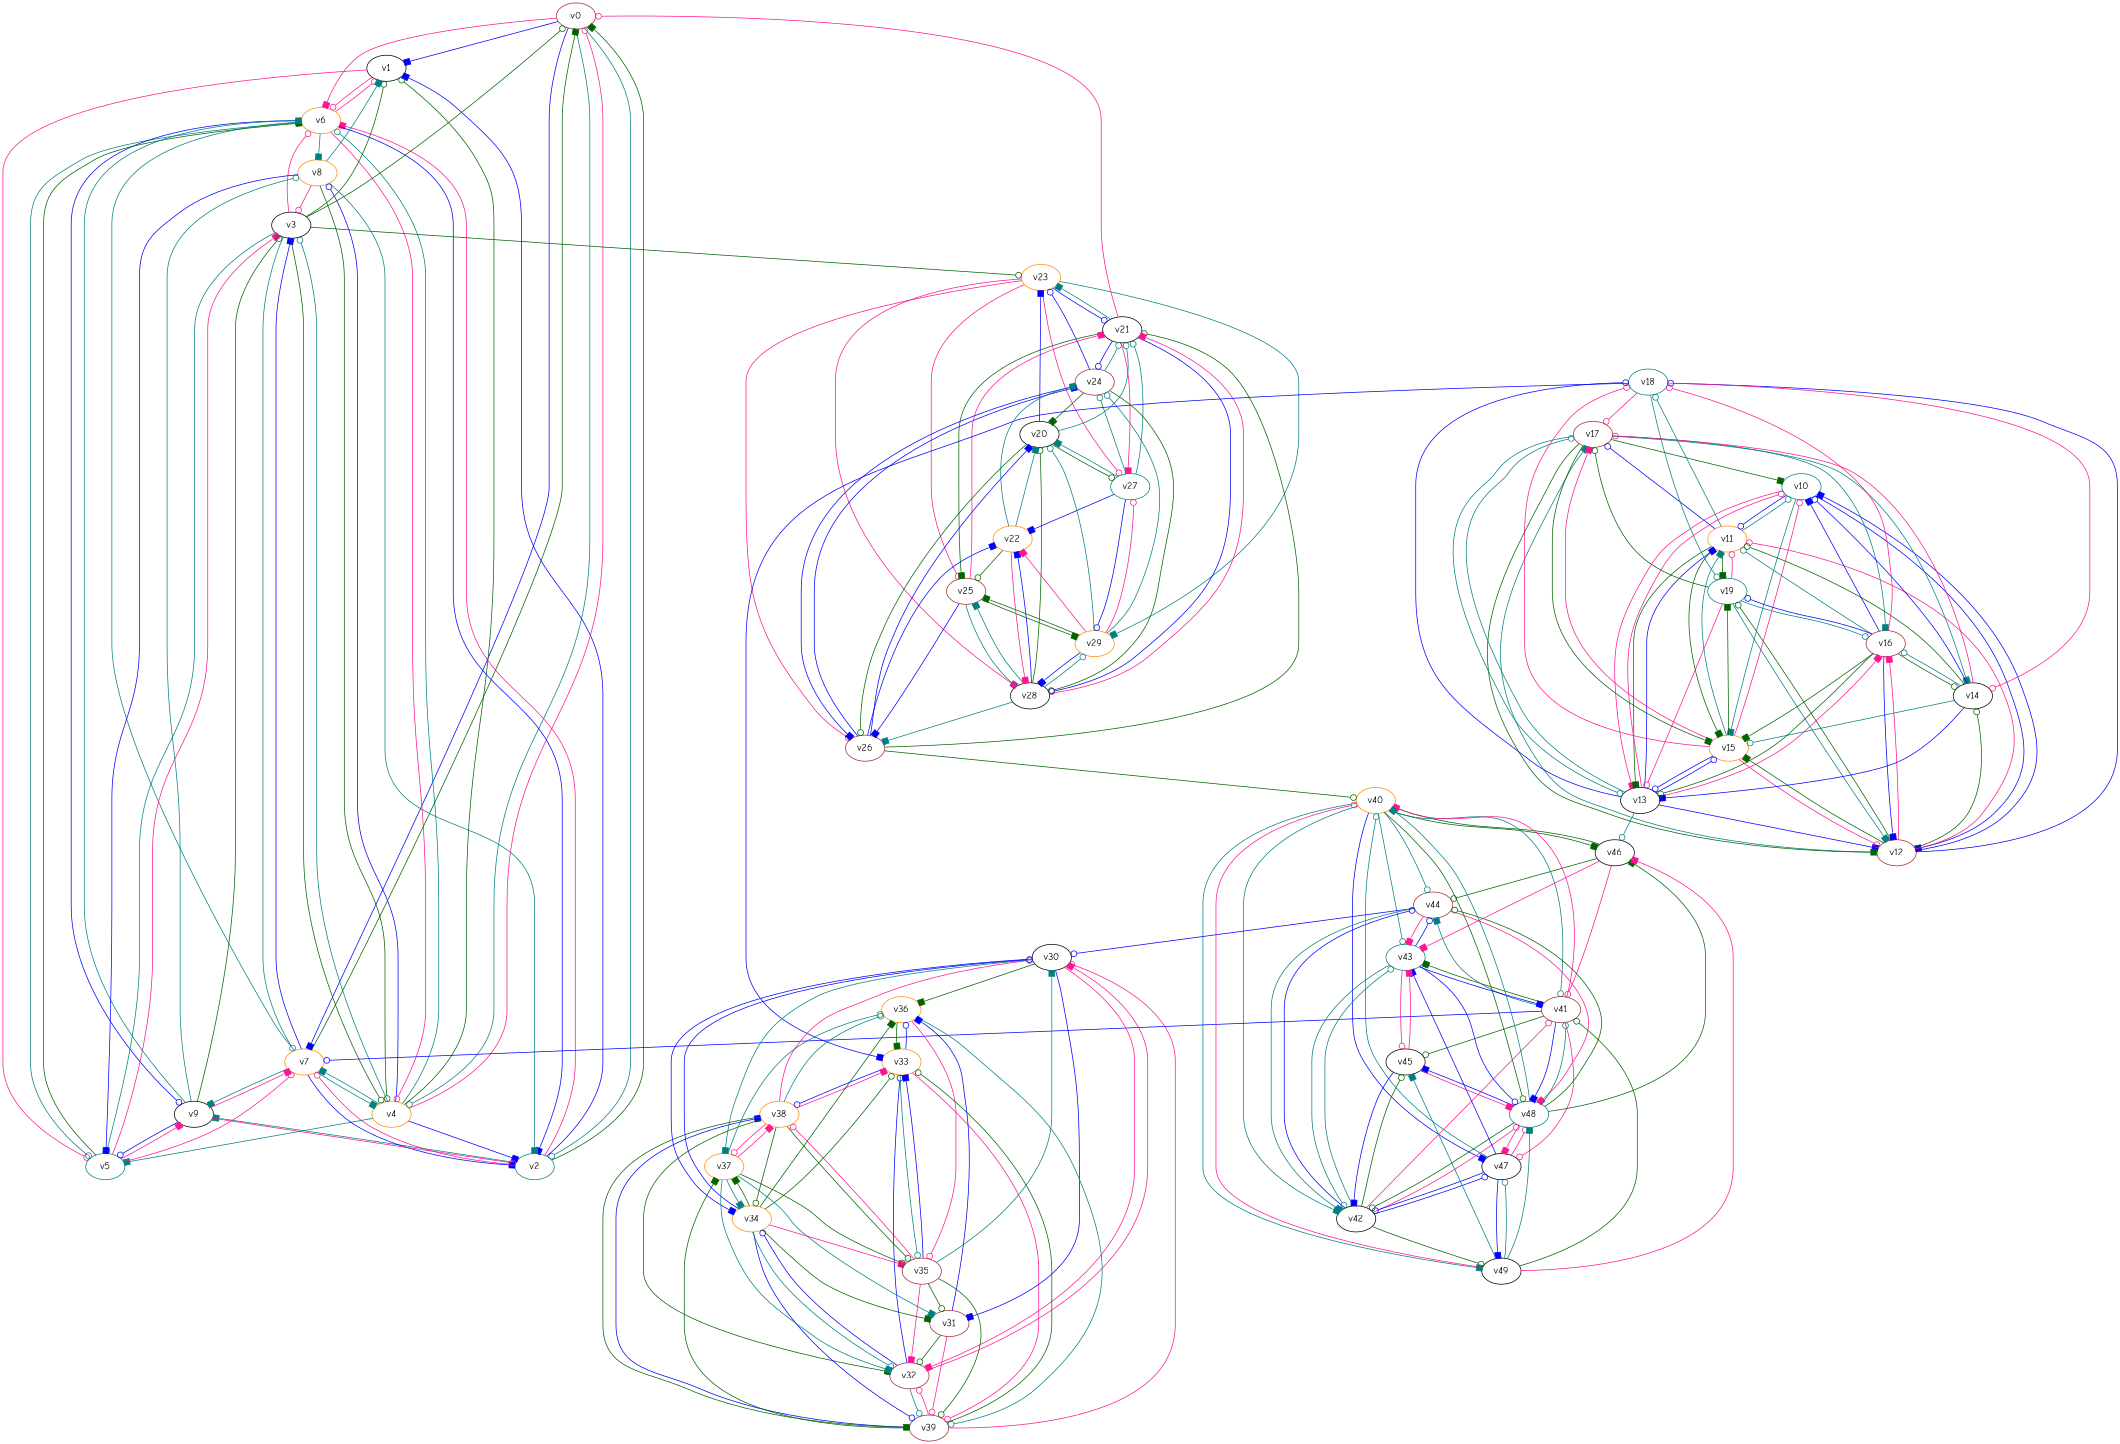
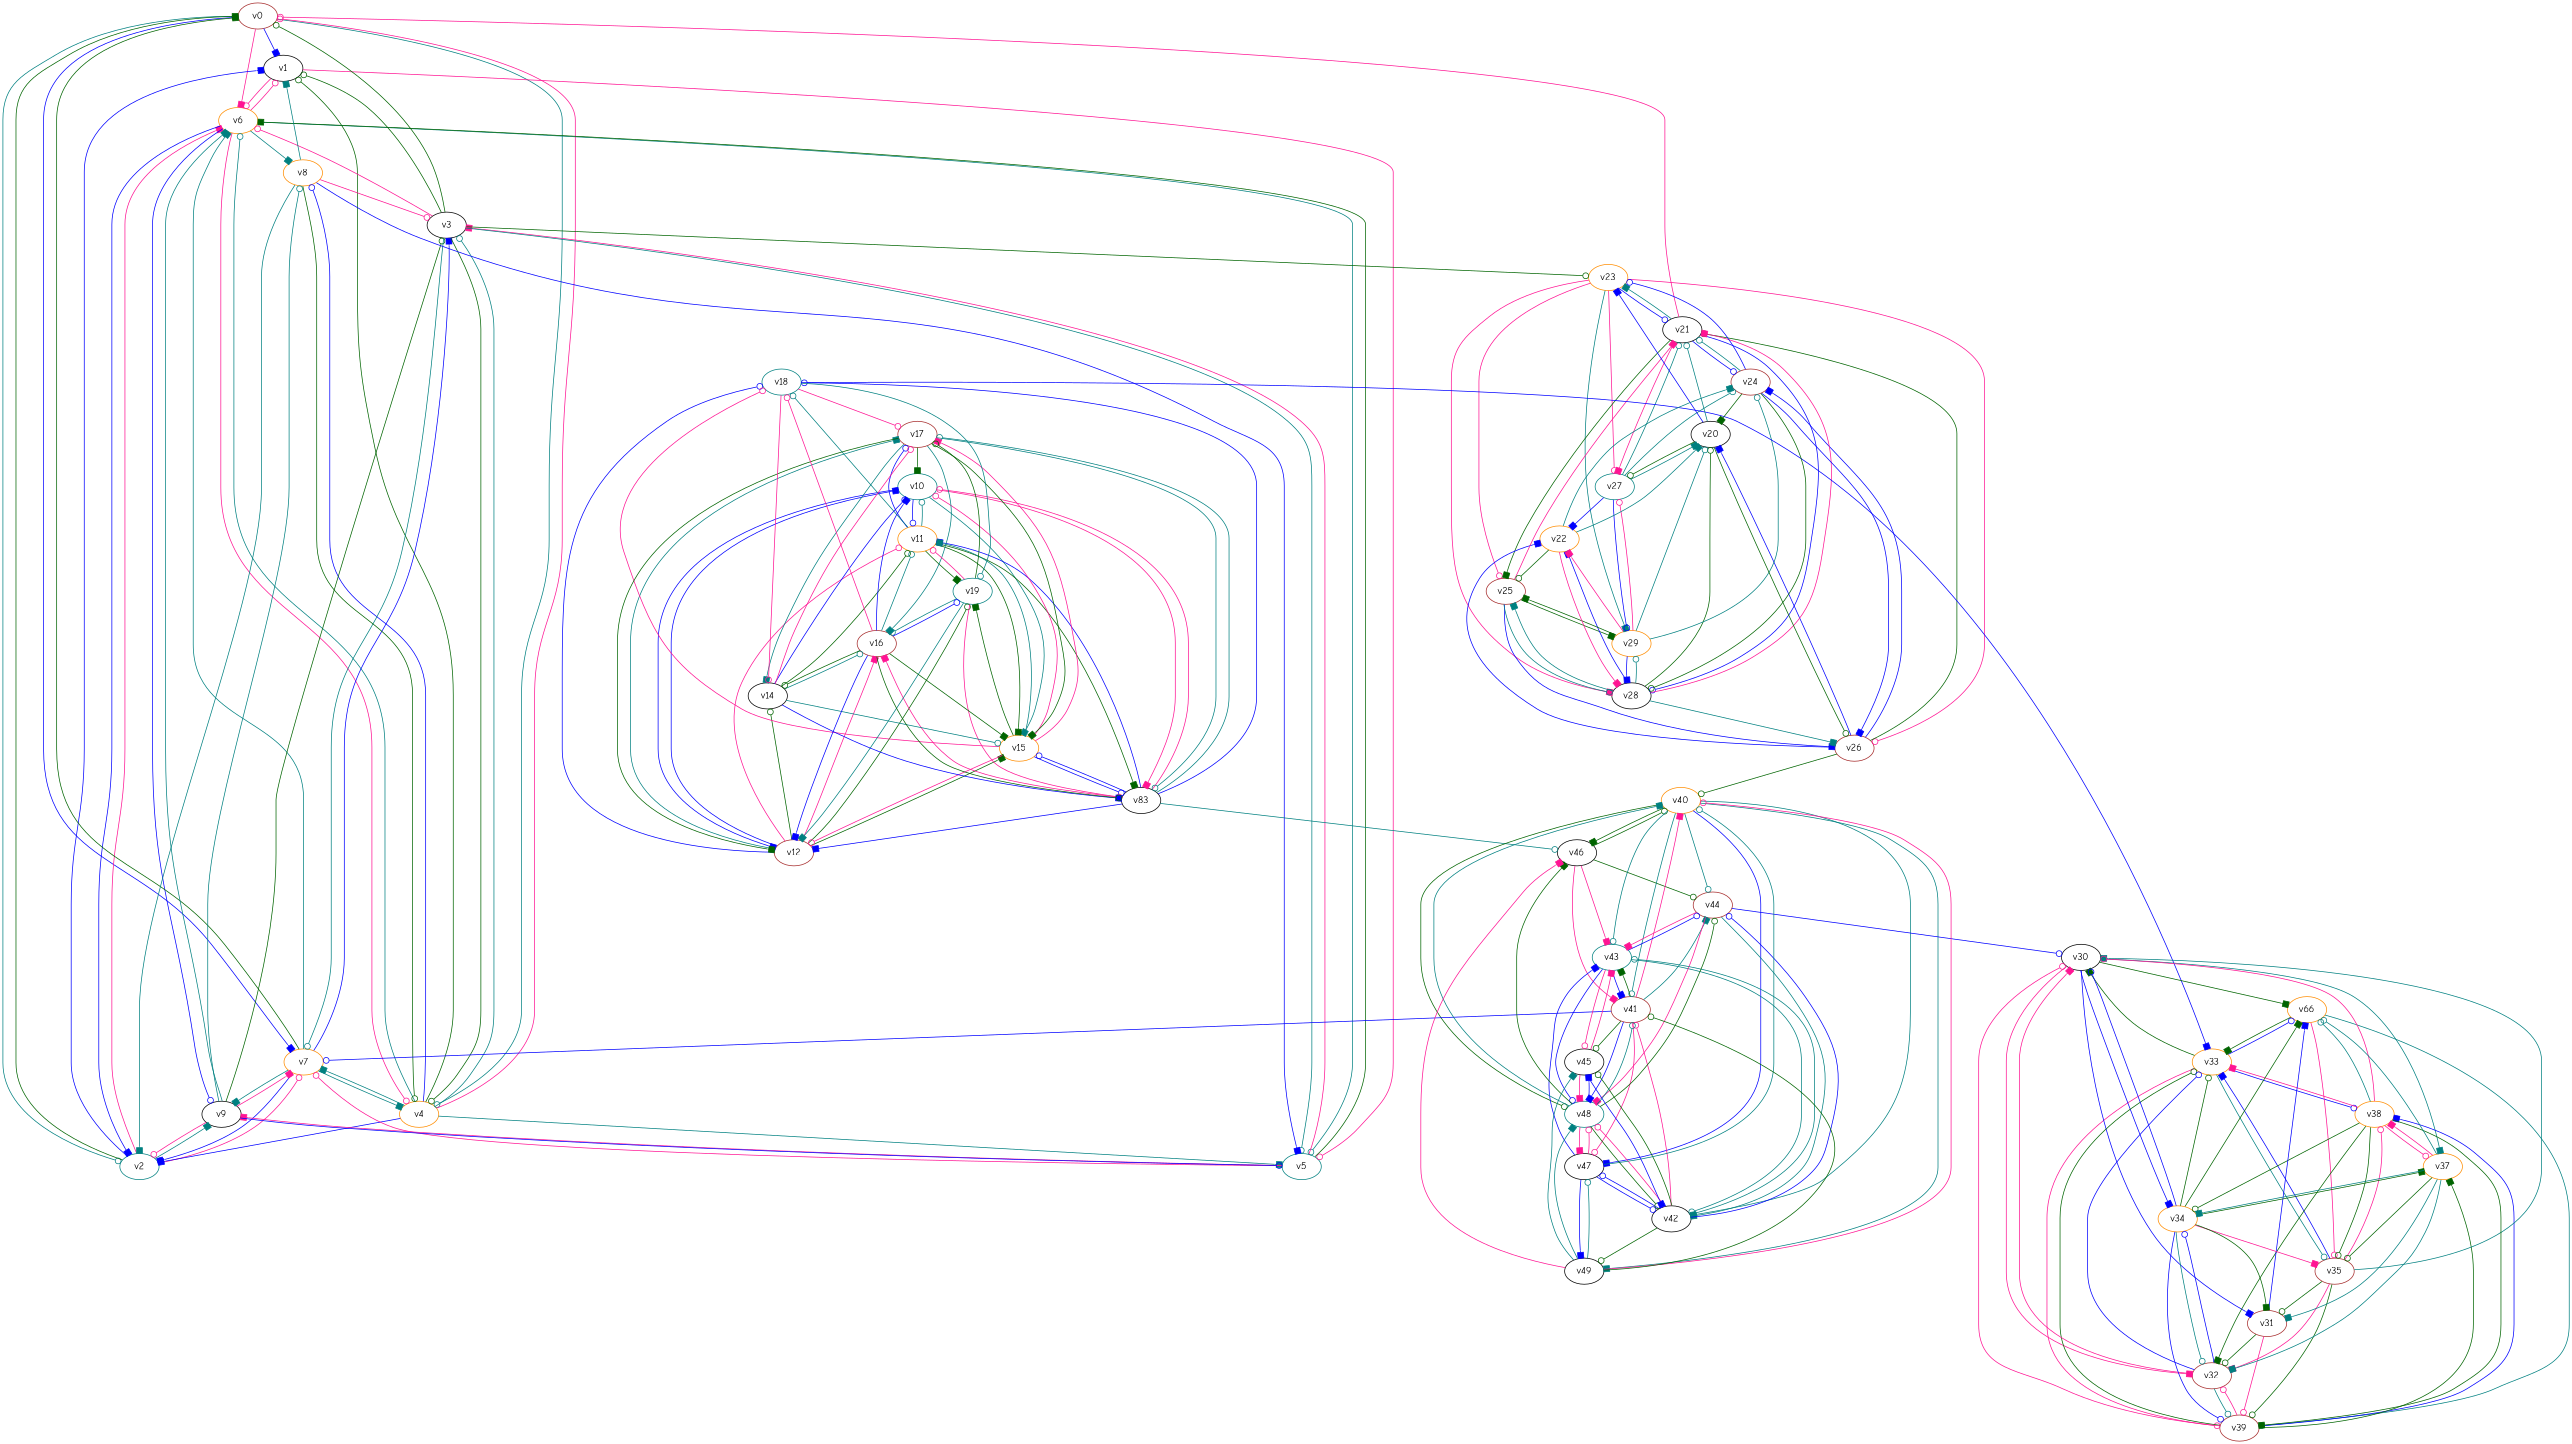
(1640, 800) -> (1141, 800)
(1592, 929) -> (1575, 937)
(901, 1010) -> (2307, 1010)
none -> (2136, 1025)
